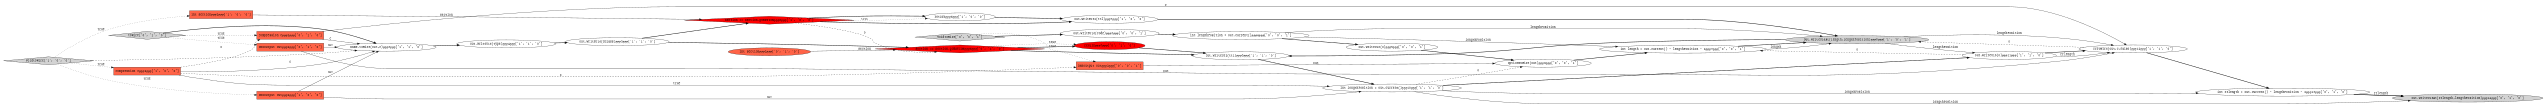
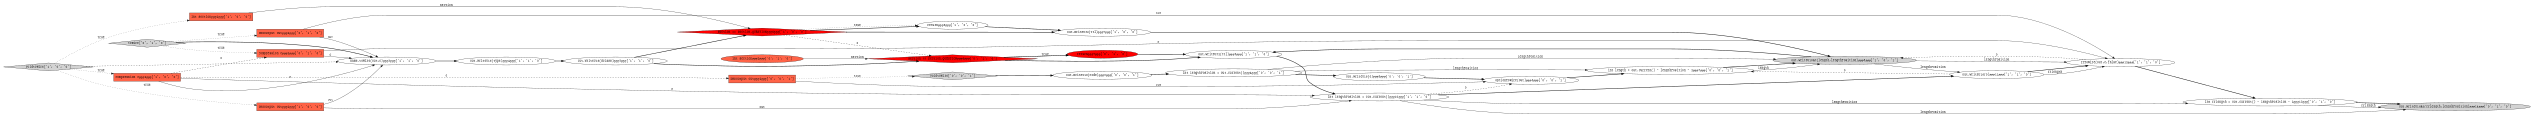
(1037, 40) -> (854, 78)
(677, 83) -> (672, 89)
